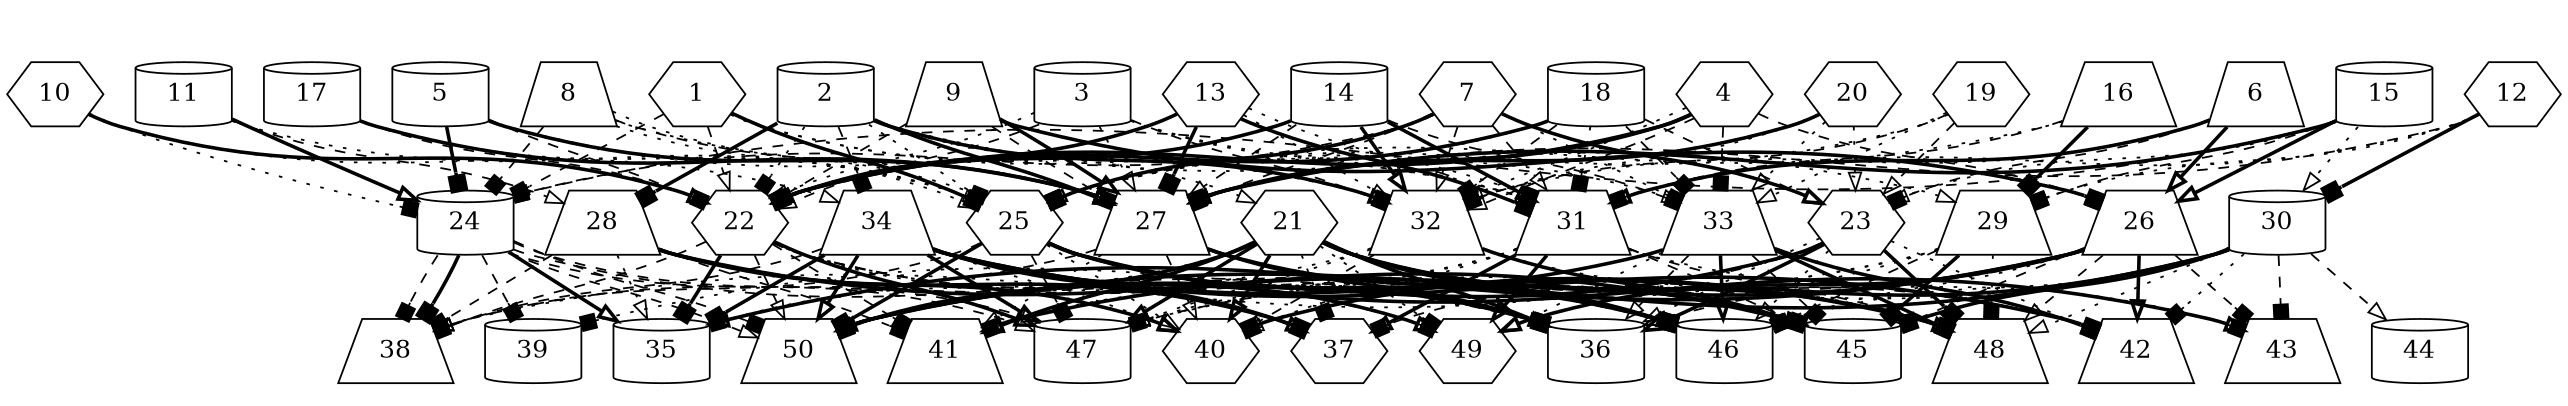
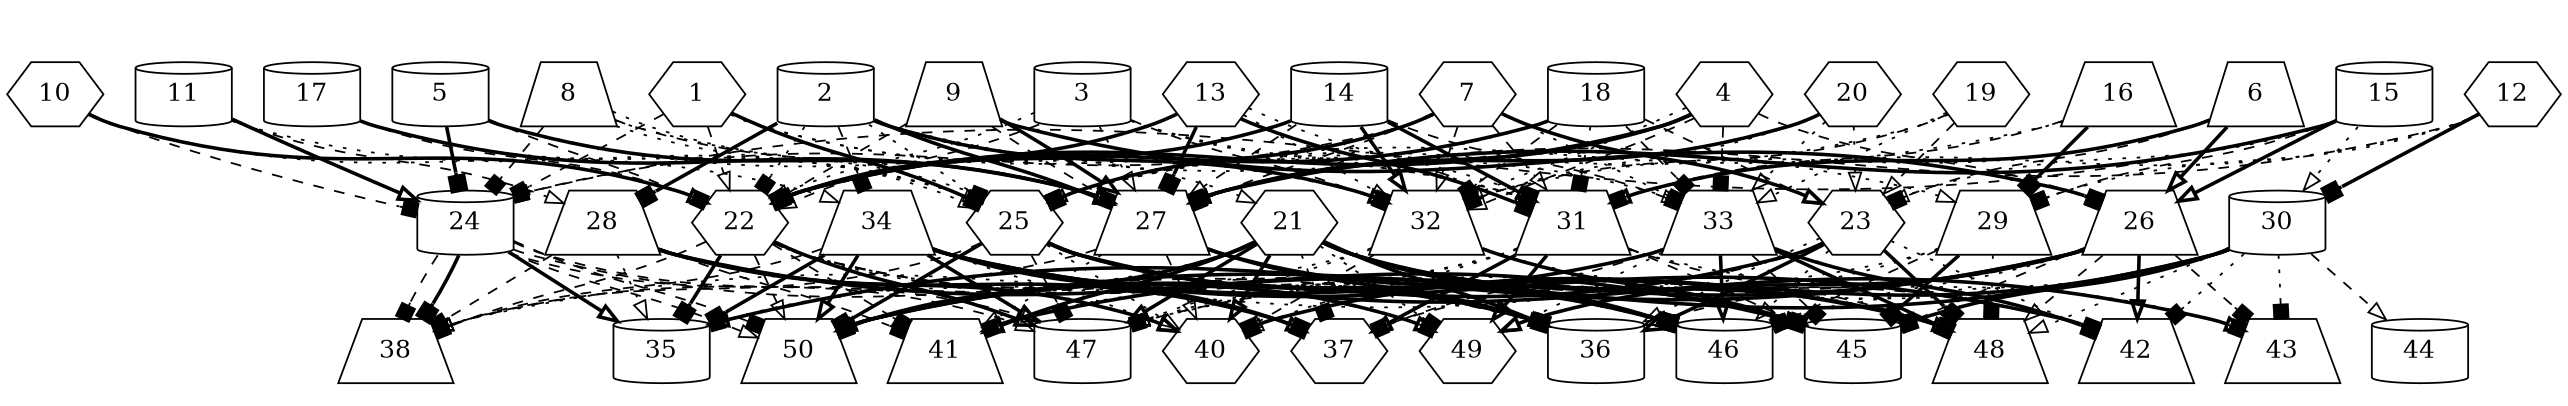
(242, 166) -> (242, 166)
(2280, 278) -> (2280, 278)
(1664, 281) -> (1526, 286)
(533, 351) -> none
